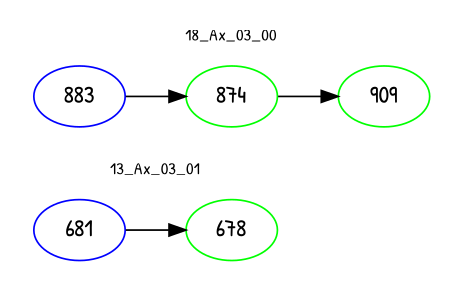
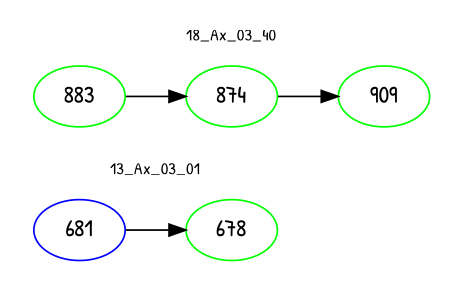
(232, 36) -> (232, 36)
(80, 96) -> (80, 96)
